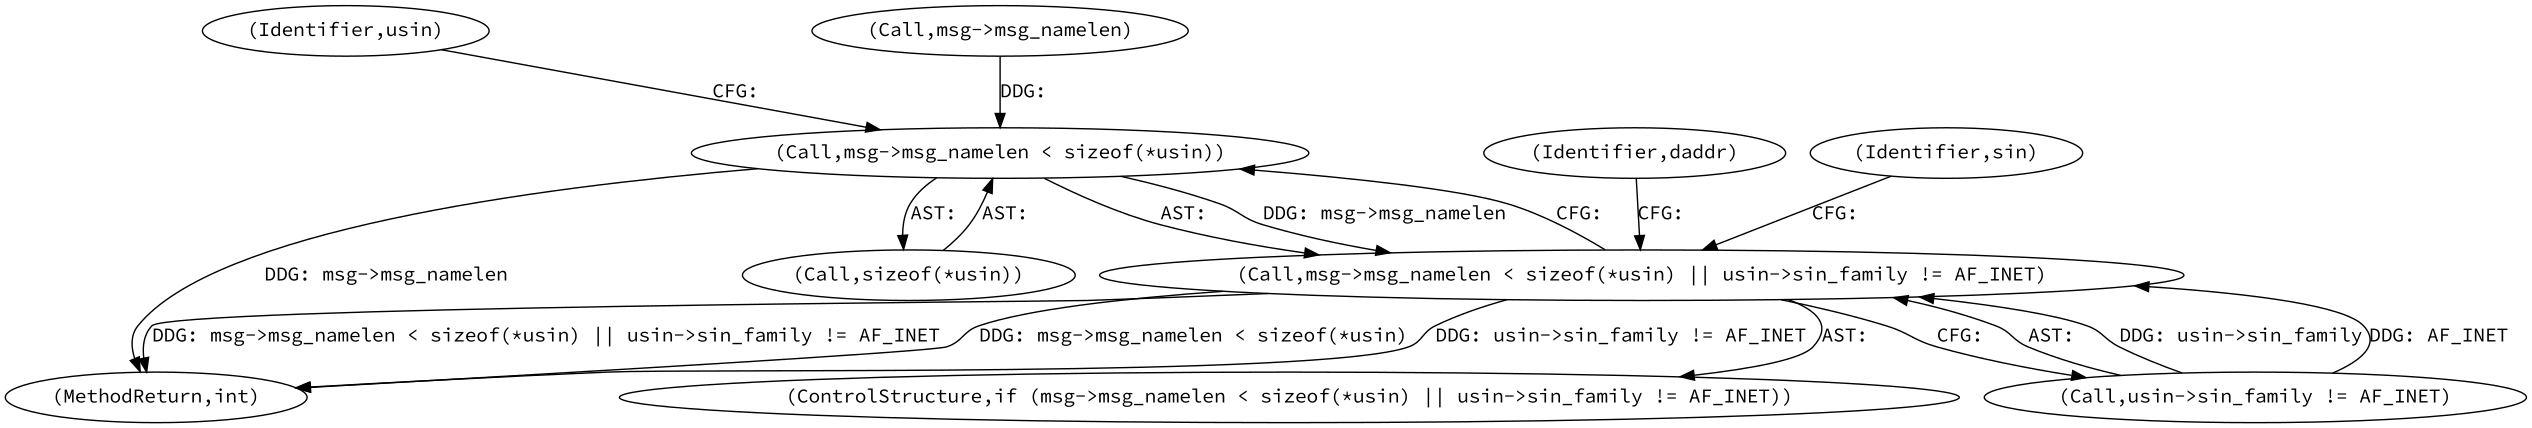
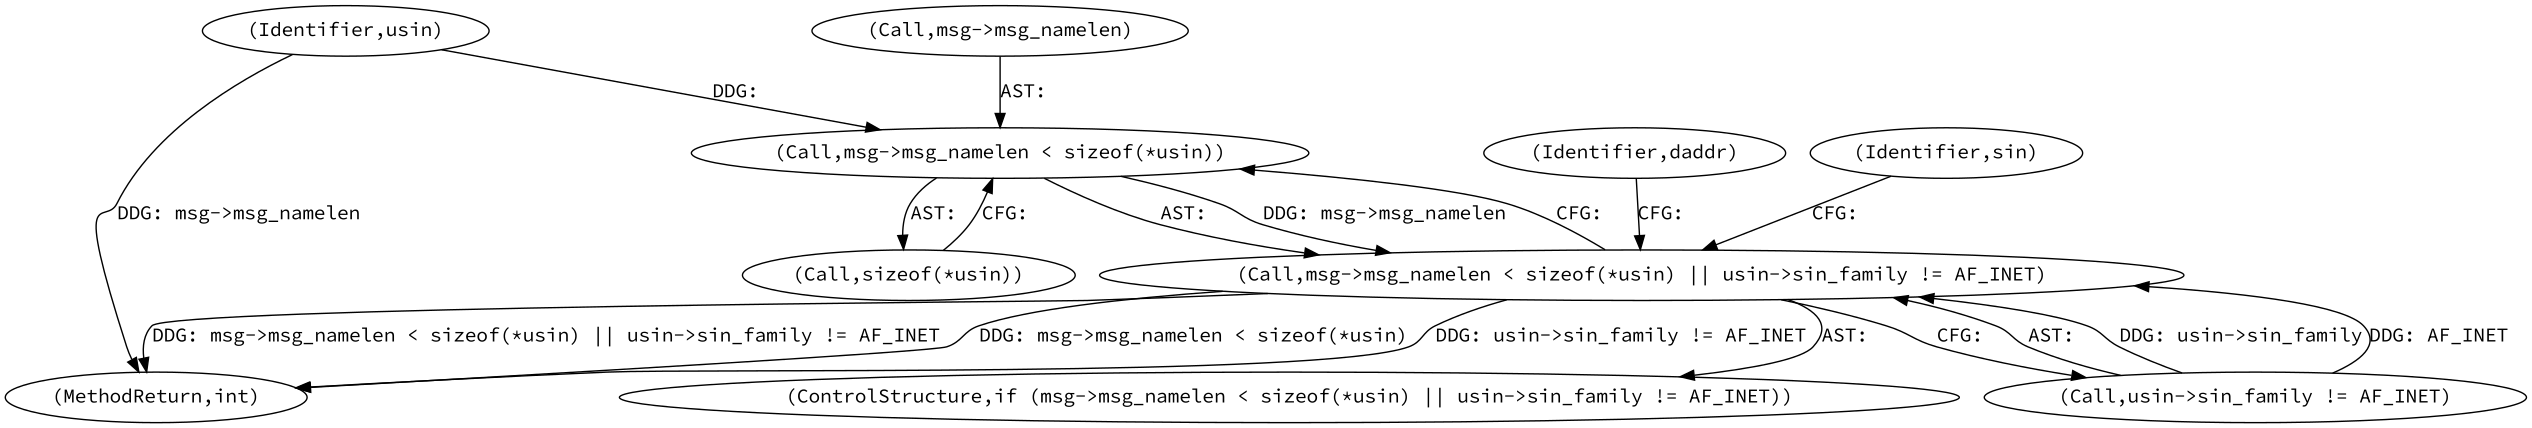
(742, 92) -> (742, 92)
(1030, 92) -> (1030, 92)
(419, 214) -> (133, 177)
(1011, 214) -> (1011, 214)
